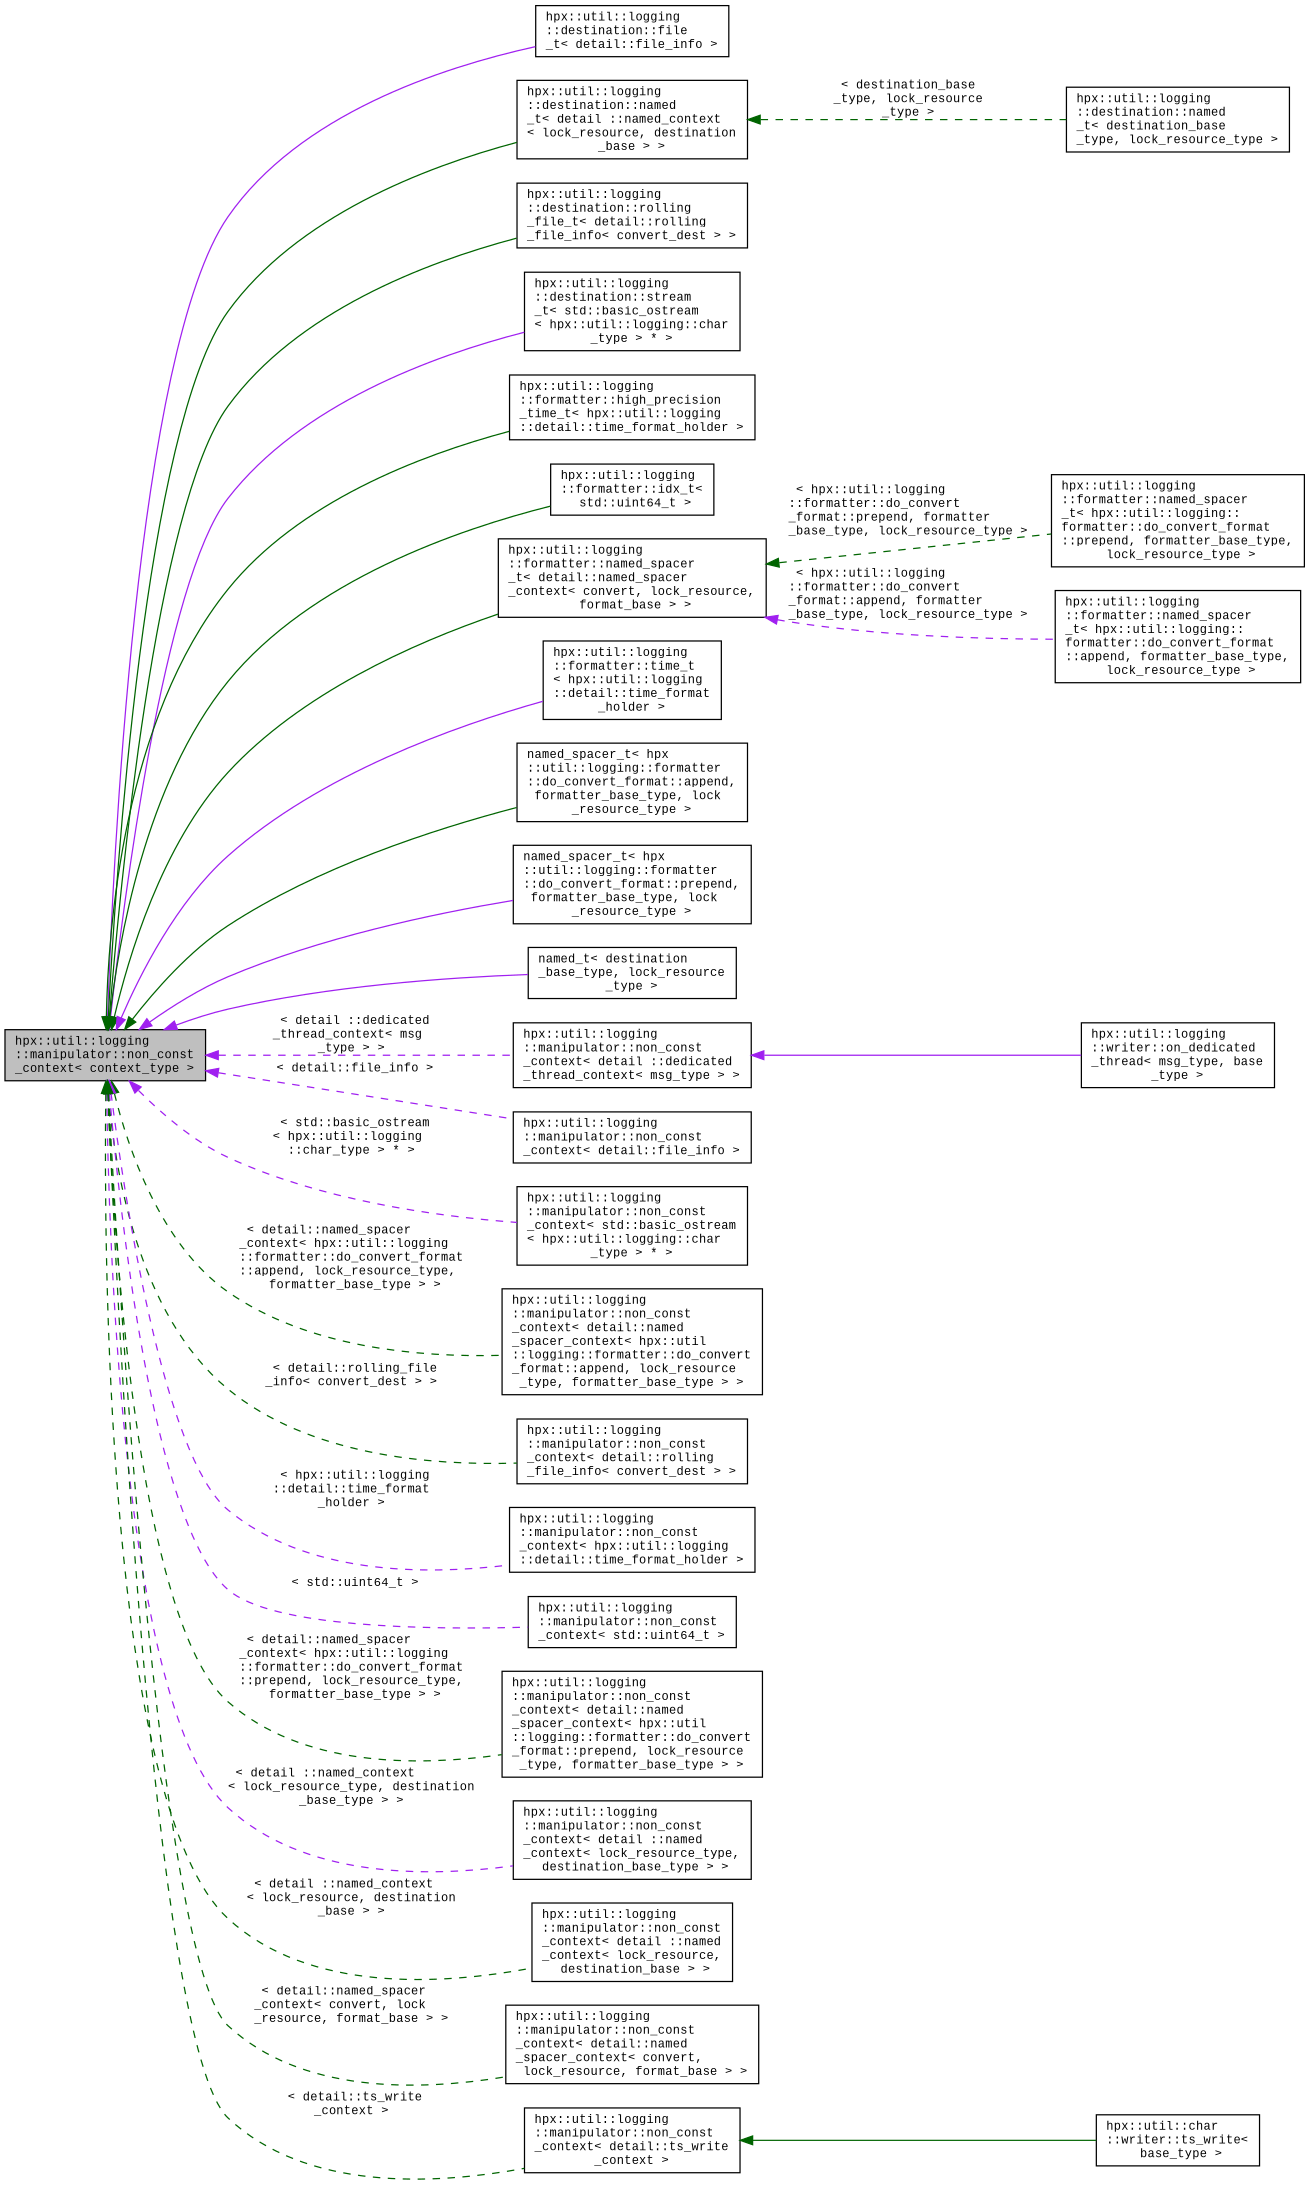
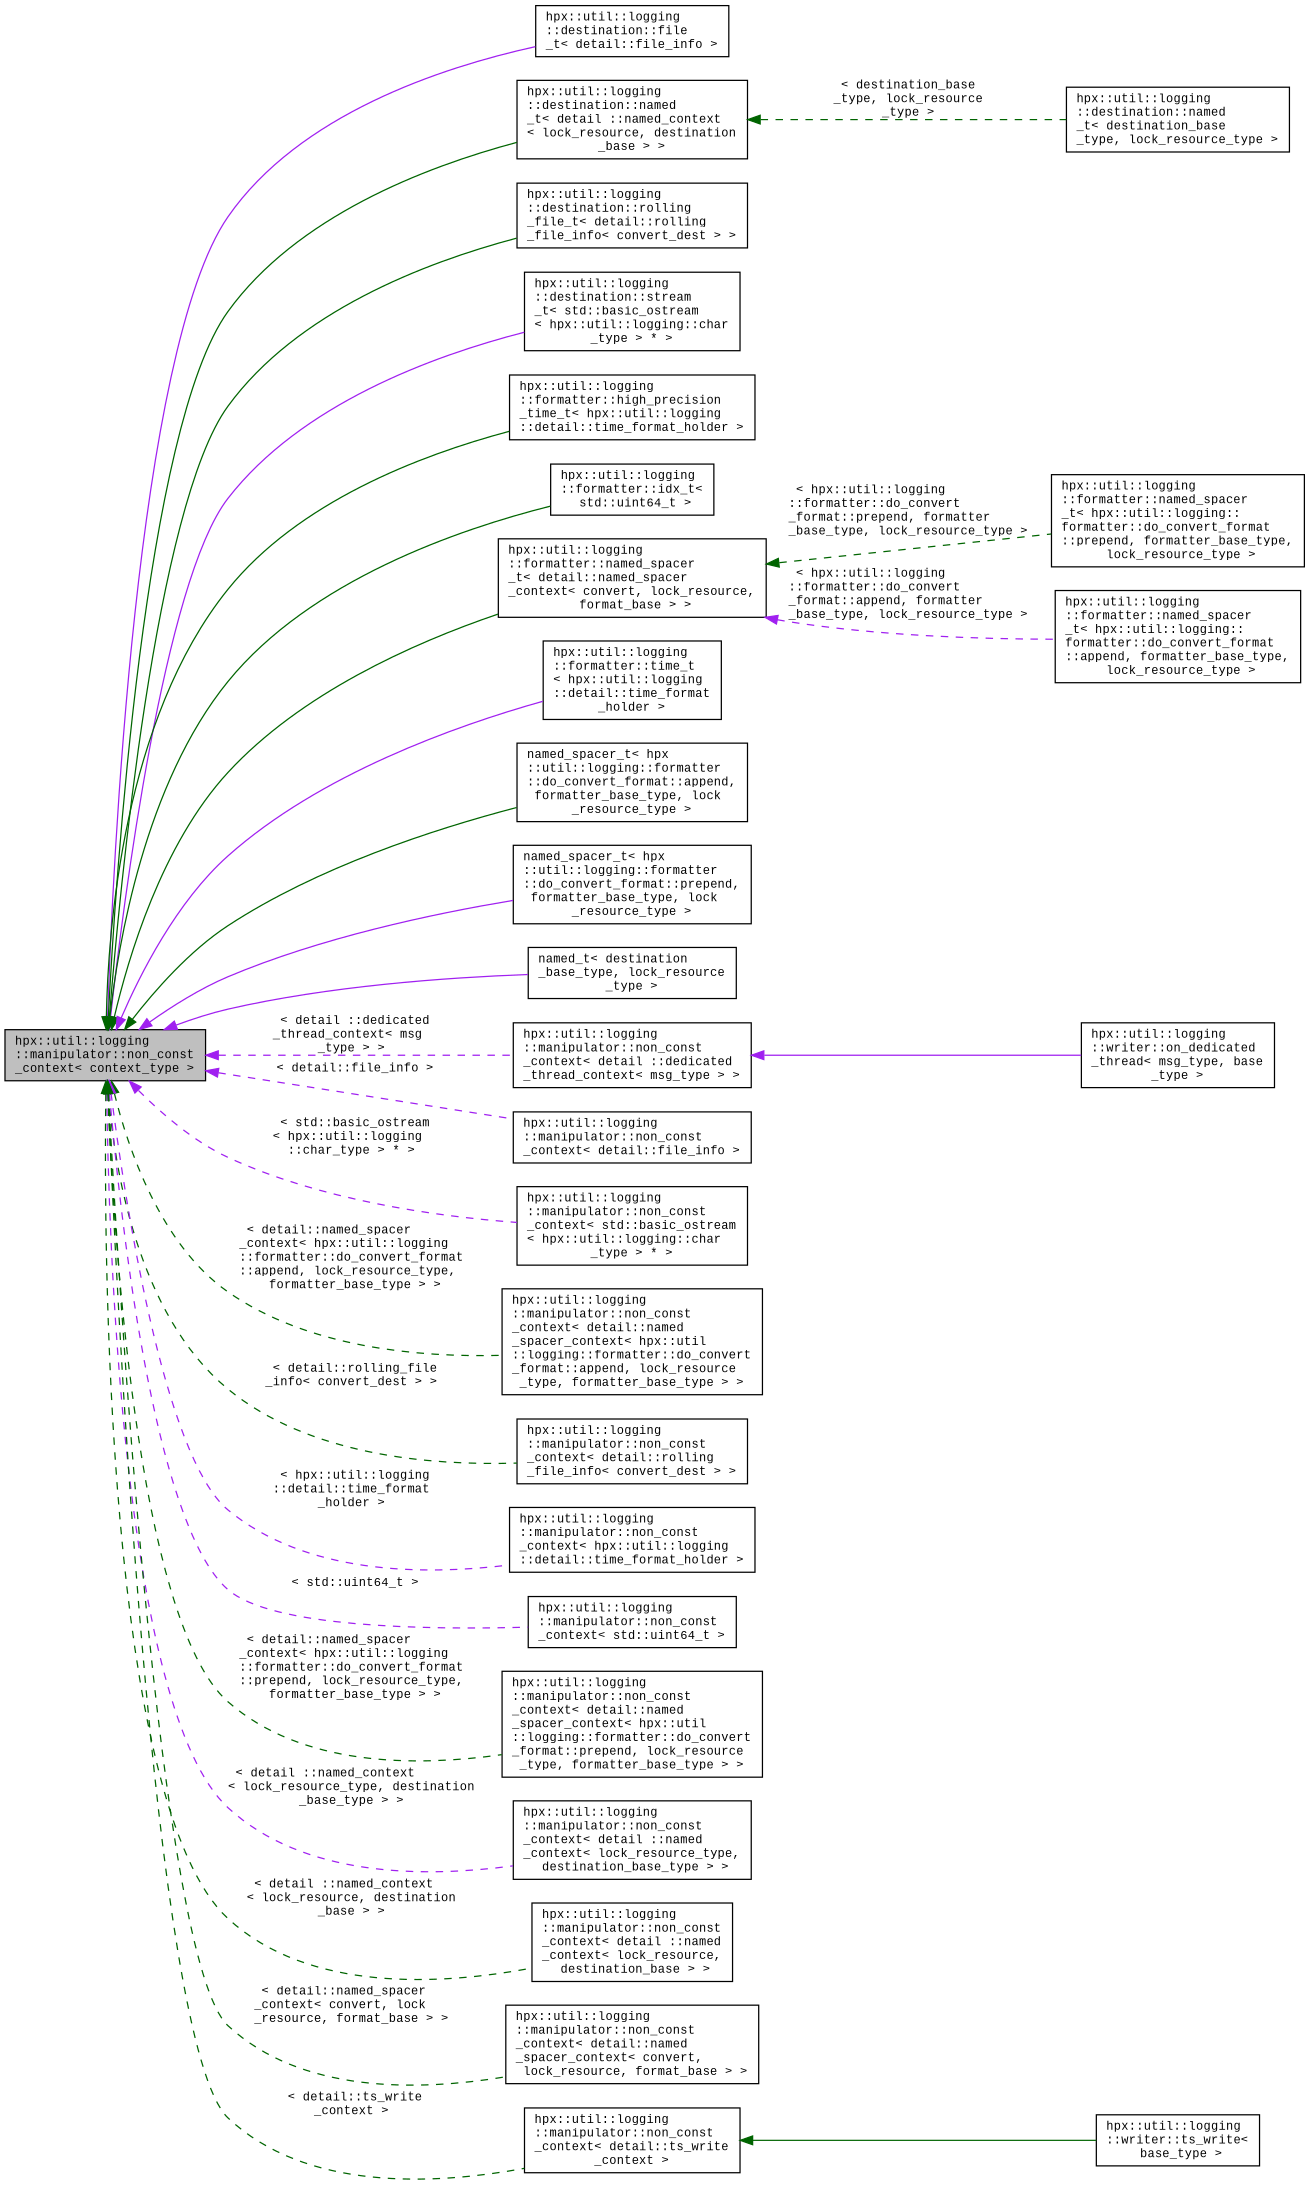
(1178, 2140) -> (1178, 2140)
